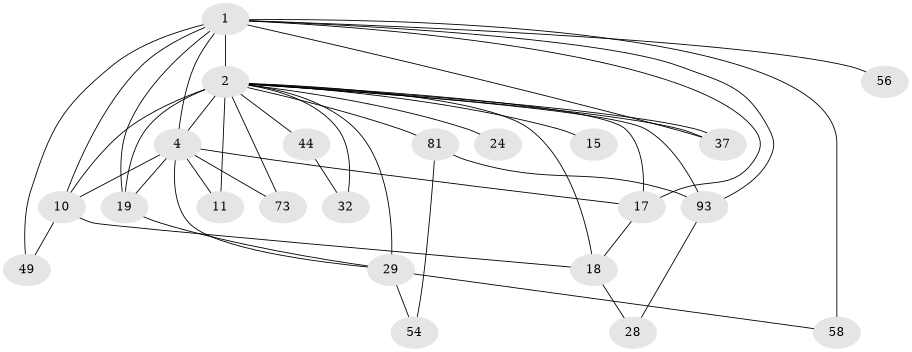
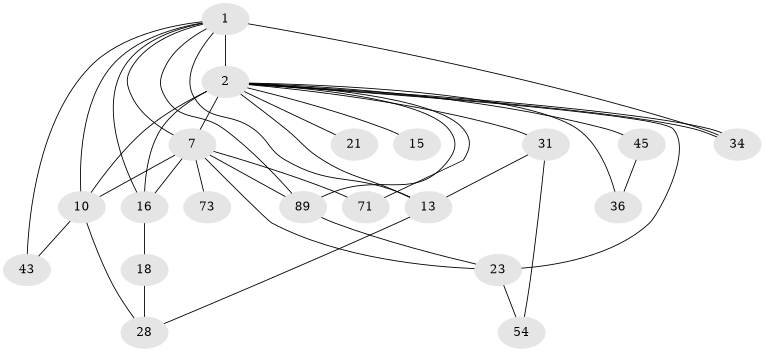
(885, 82) -> none
(532, 131) -> none
(254, 144) -> none
(178, 145) -> (192, 145)
(307, 145) -> (642, 145)
(435, 145) -> (546, 145)
(498, 145) -> (354, 145)
(723, 145) -> (738, 145)
(125, 207) -> (303, 207)
(220, 207) -> (366, 207)
(346, 207) -> (618, 207)
(642, 207) -> (145, 207)
(705, 207) -> (428, 207)
(325, 245) -> (107, 272)
(27, 270) -> (27, 270)
(391, 270) -> (498, 270)
(837, 333) -> none
